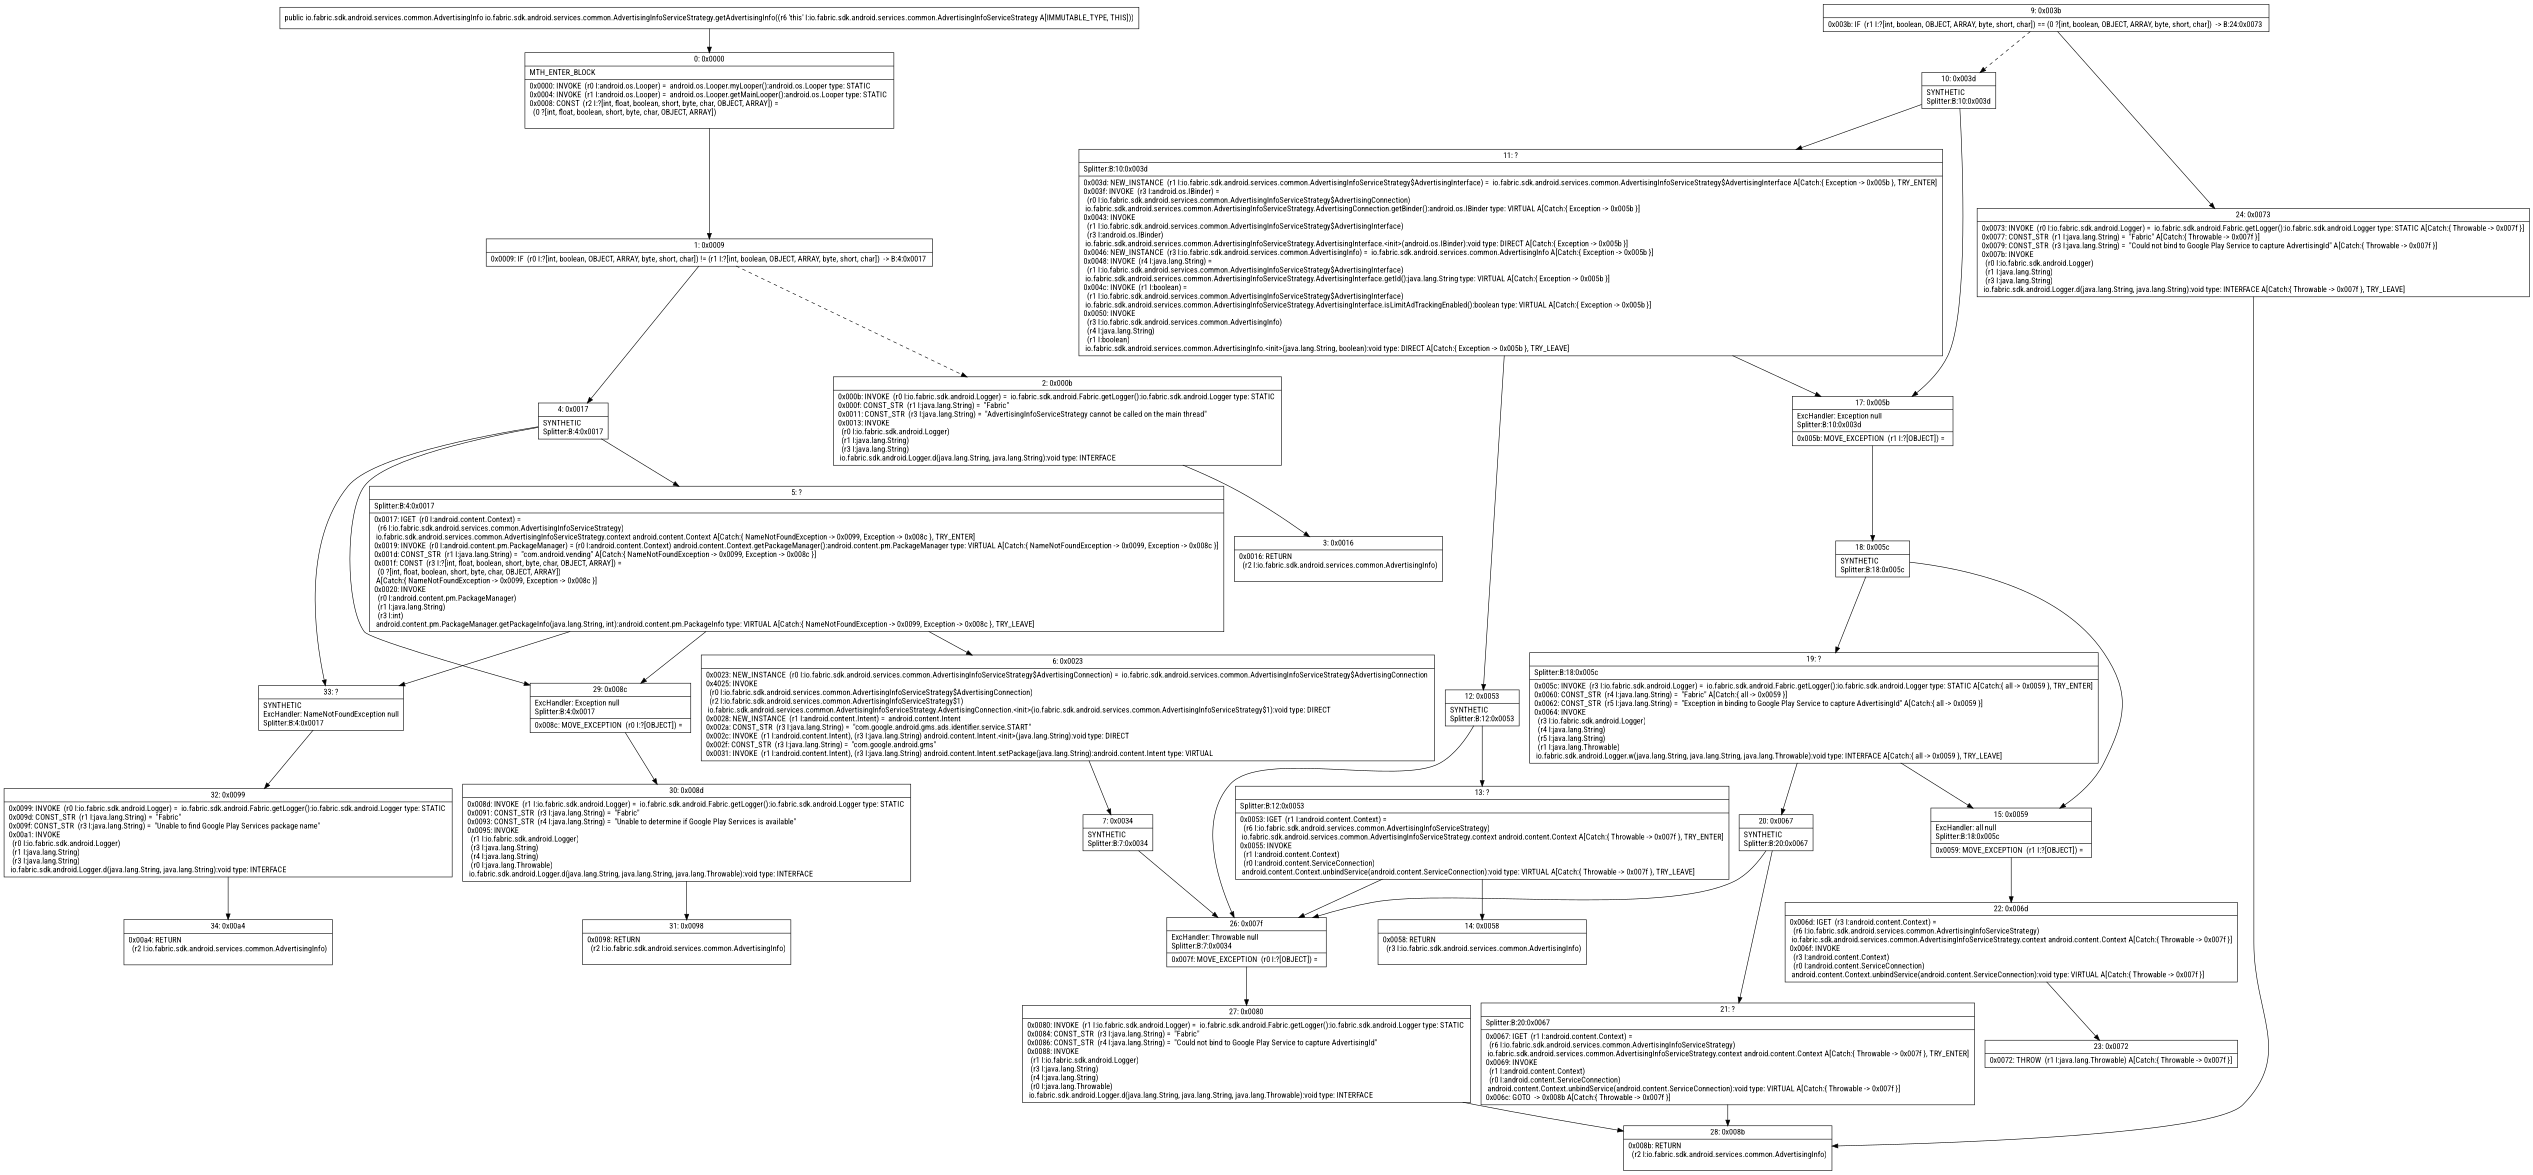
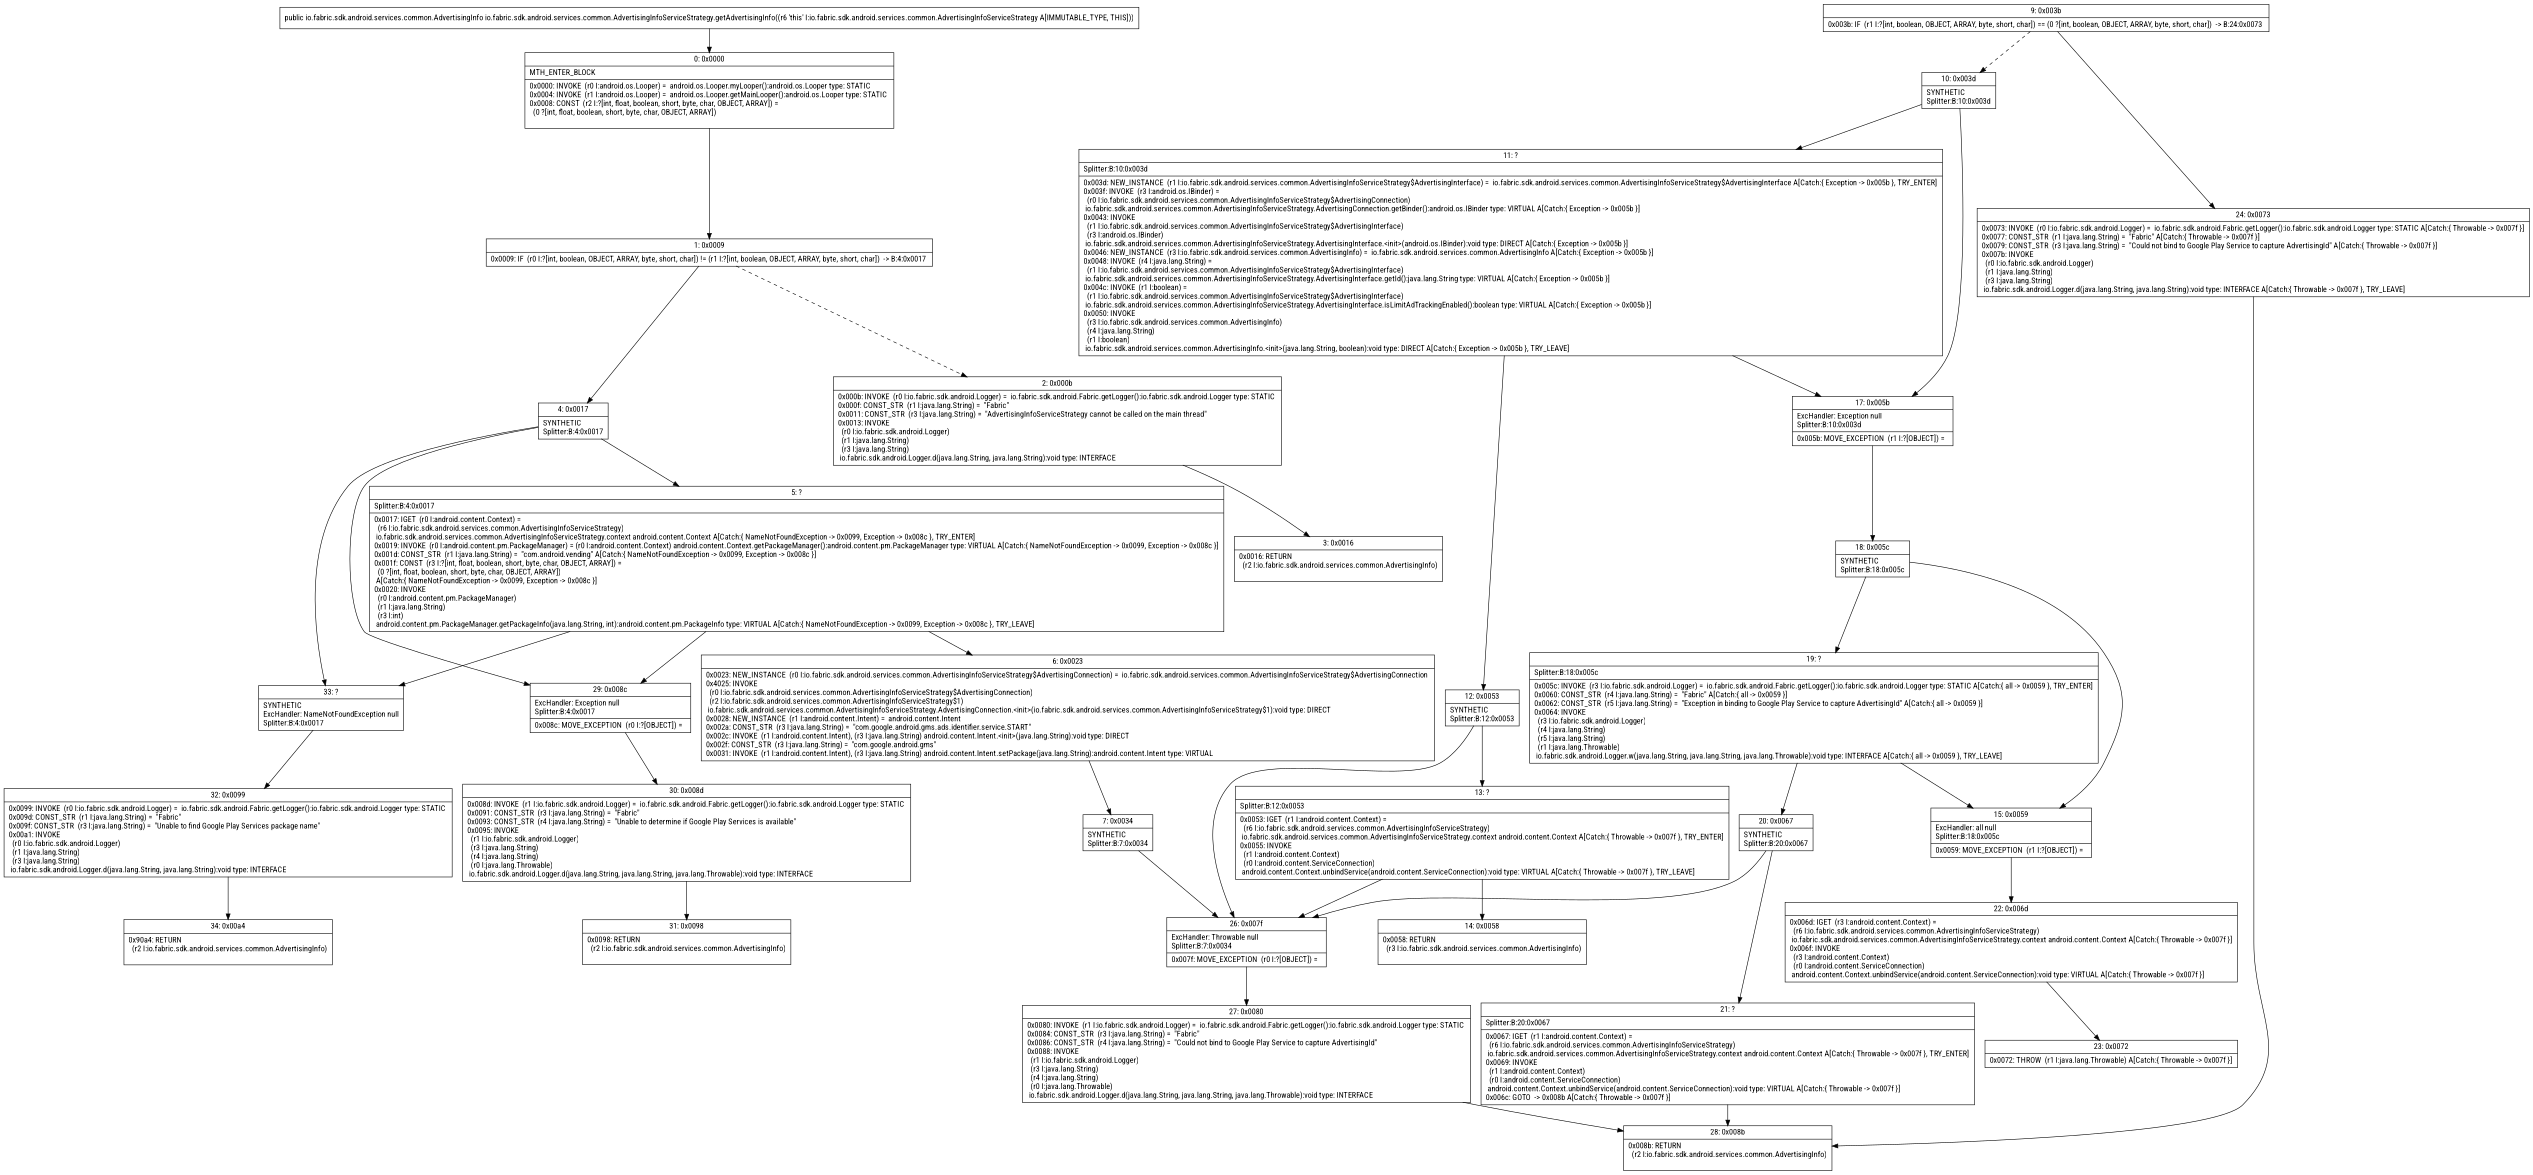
(157, 940) -> (157, 940)
